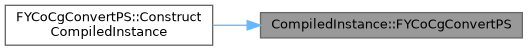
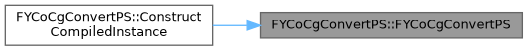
(391, 25) -> (391, 25)
